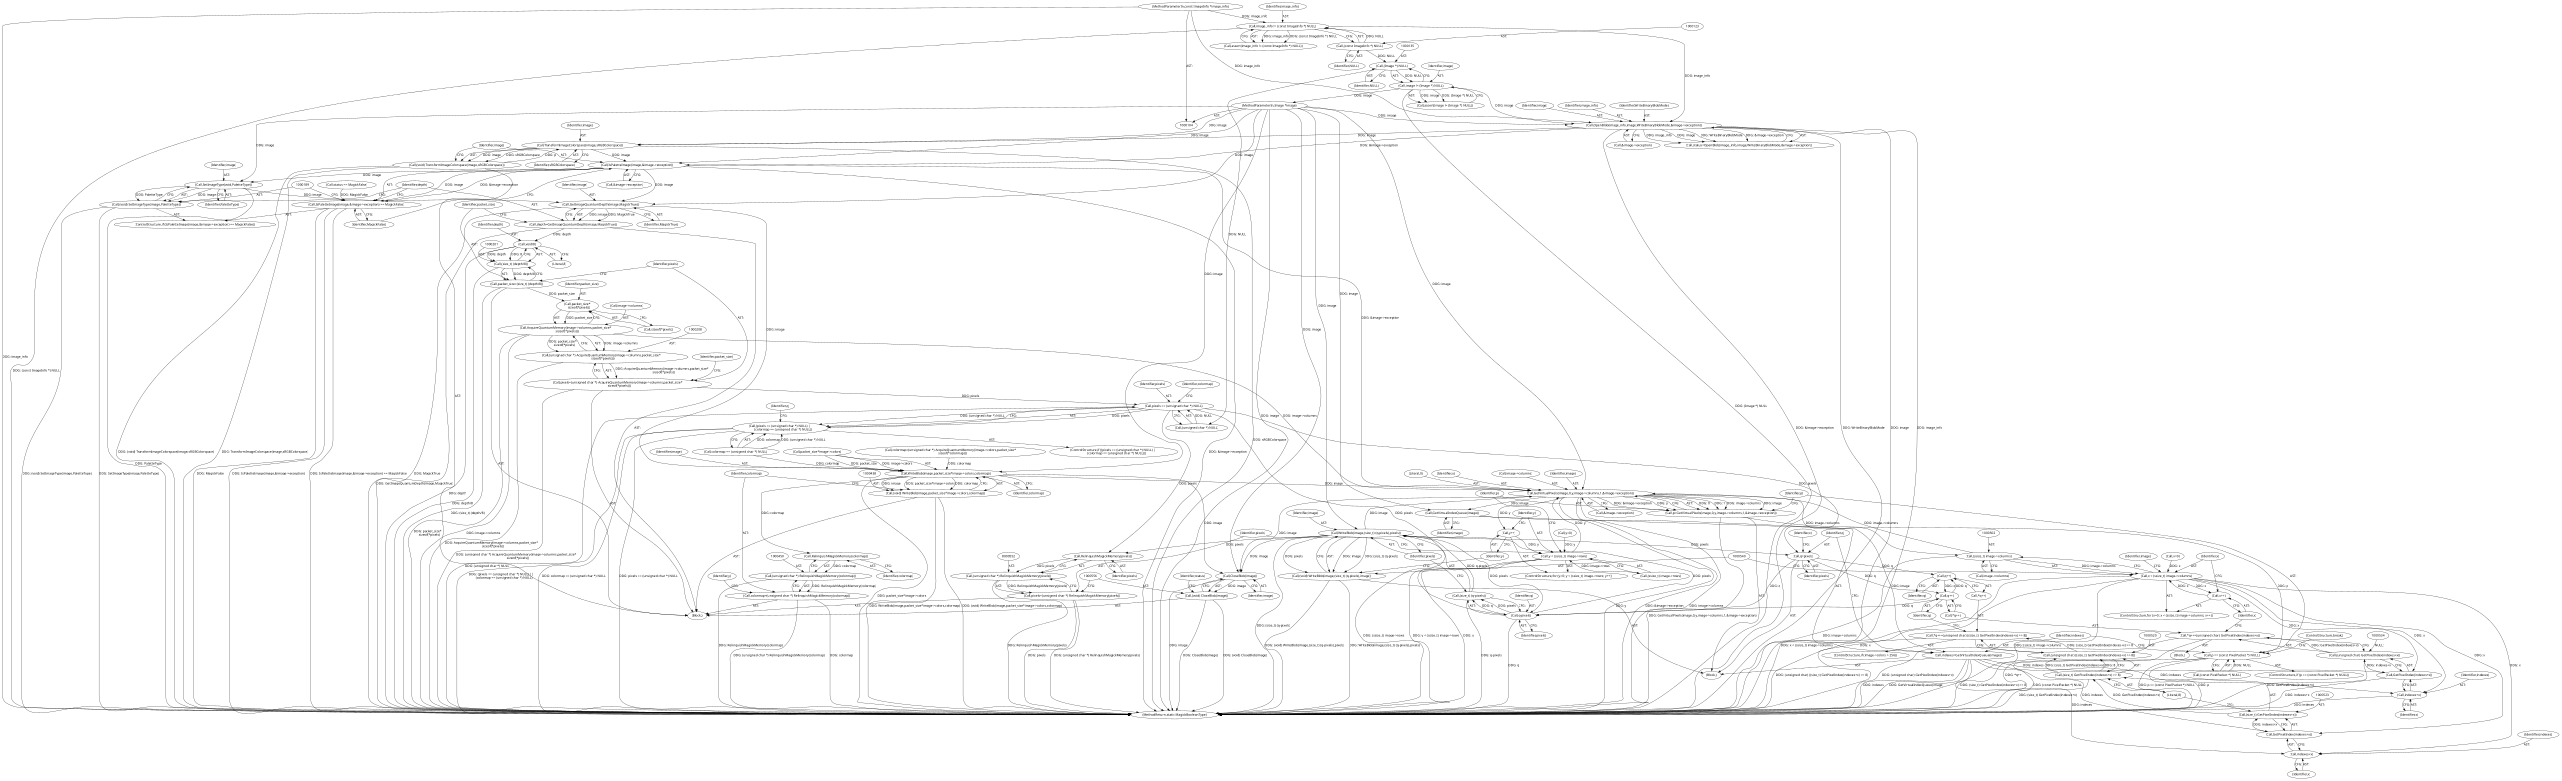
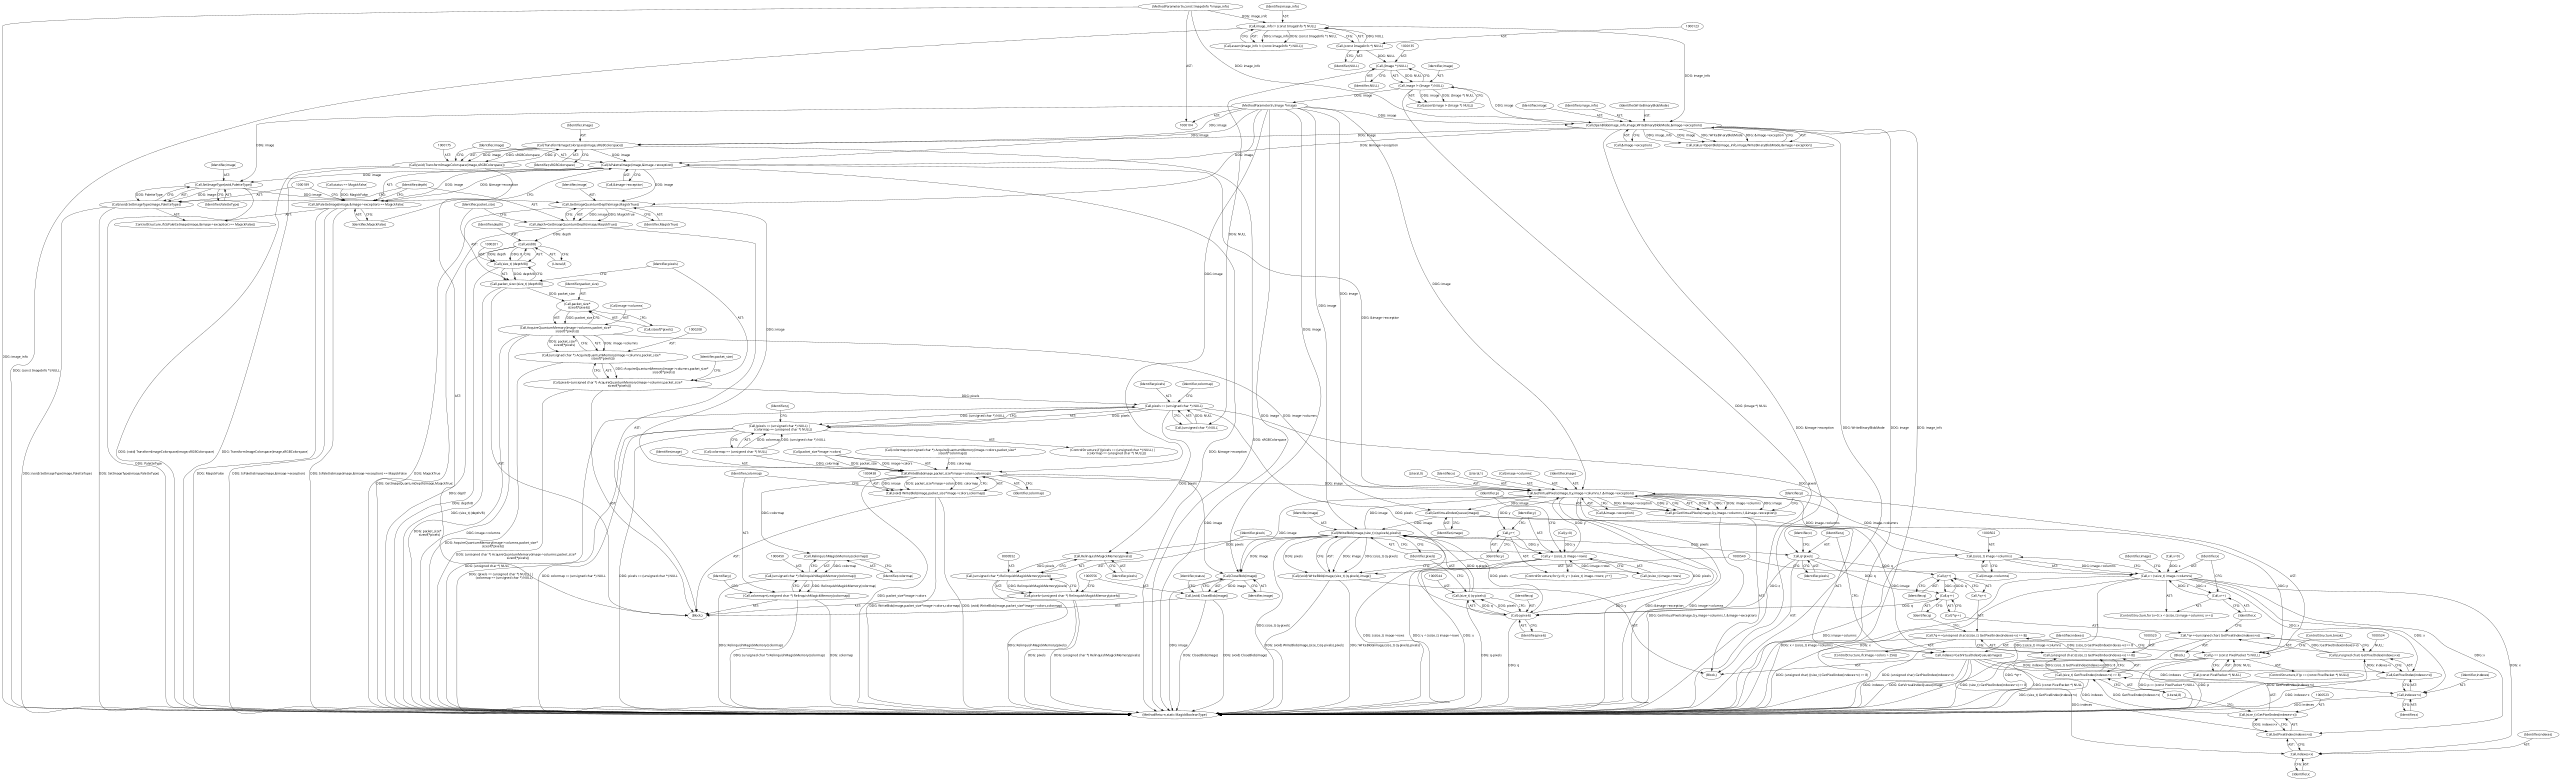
none -> (444, 145)
none -> (1476, 474)
none -> (1412, 523)
none -> (1435, 576)
